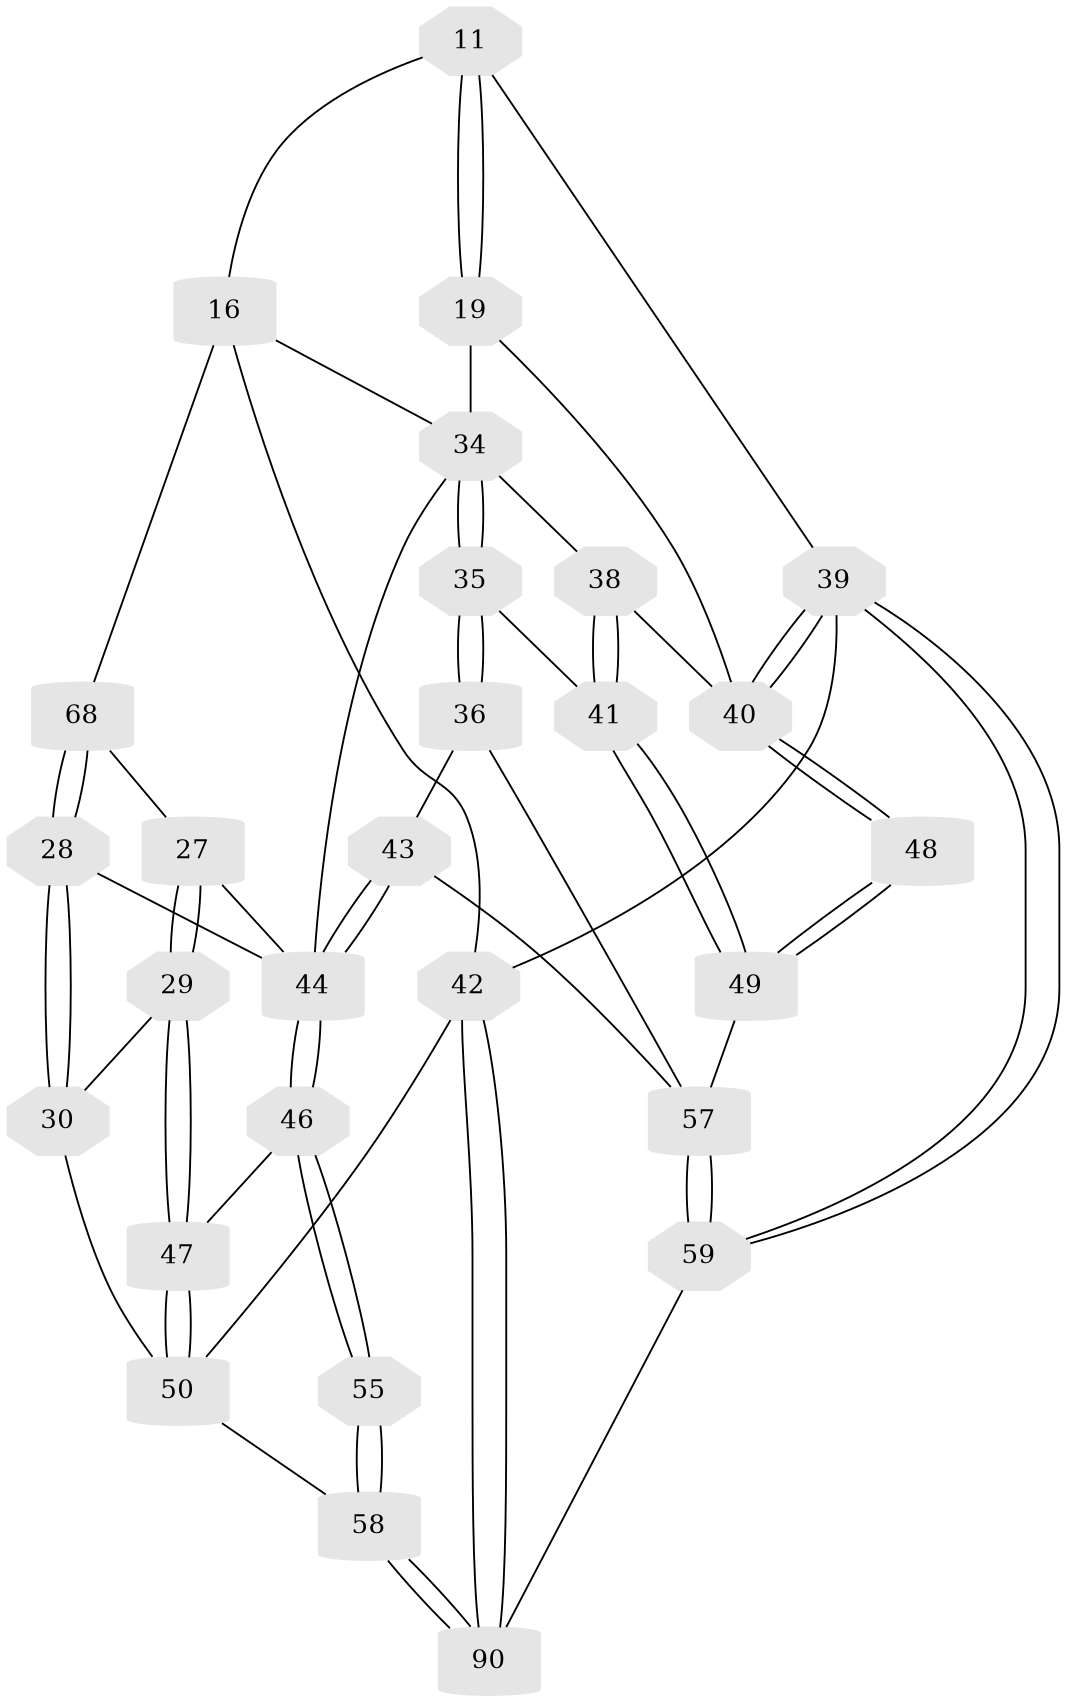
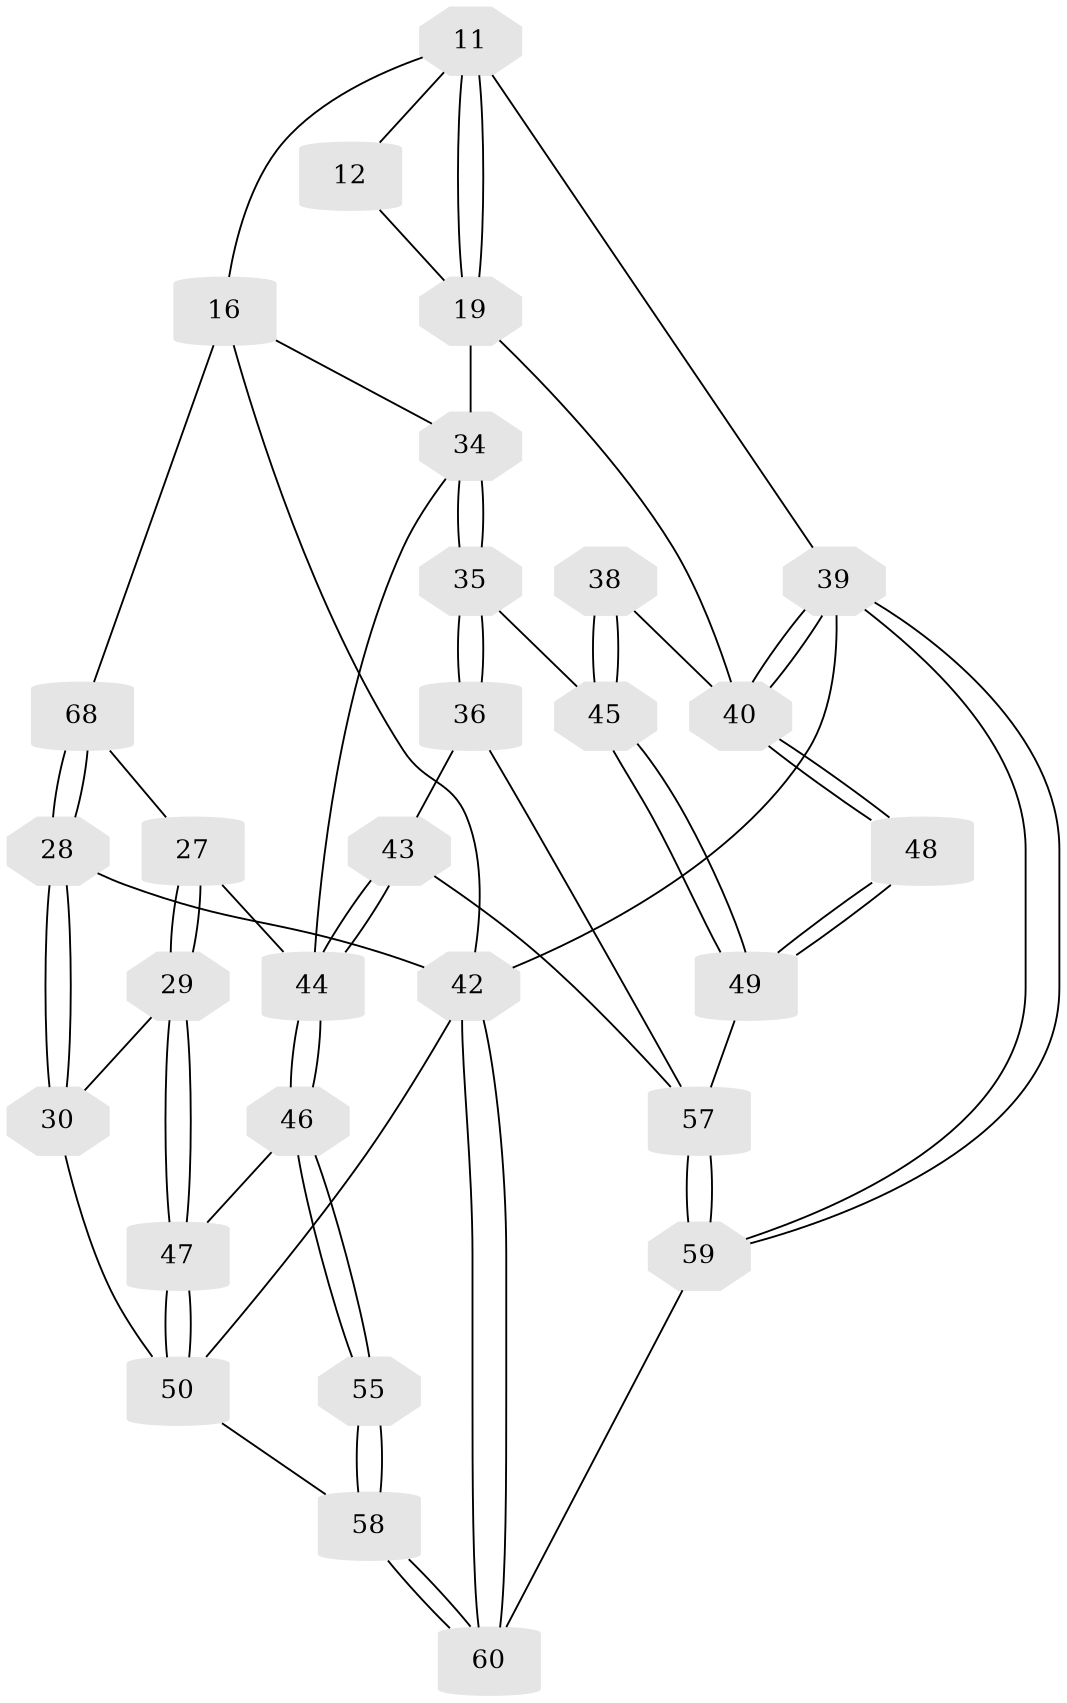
none -> (351, 176)
(538, 514) -> none
(606, 716) -> (606, 716)
(159, 905) -> (277, 926)
(489, 1661) -> (489, 1661)
